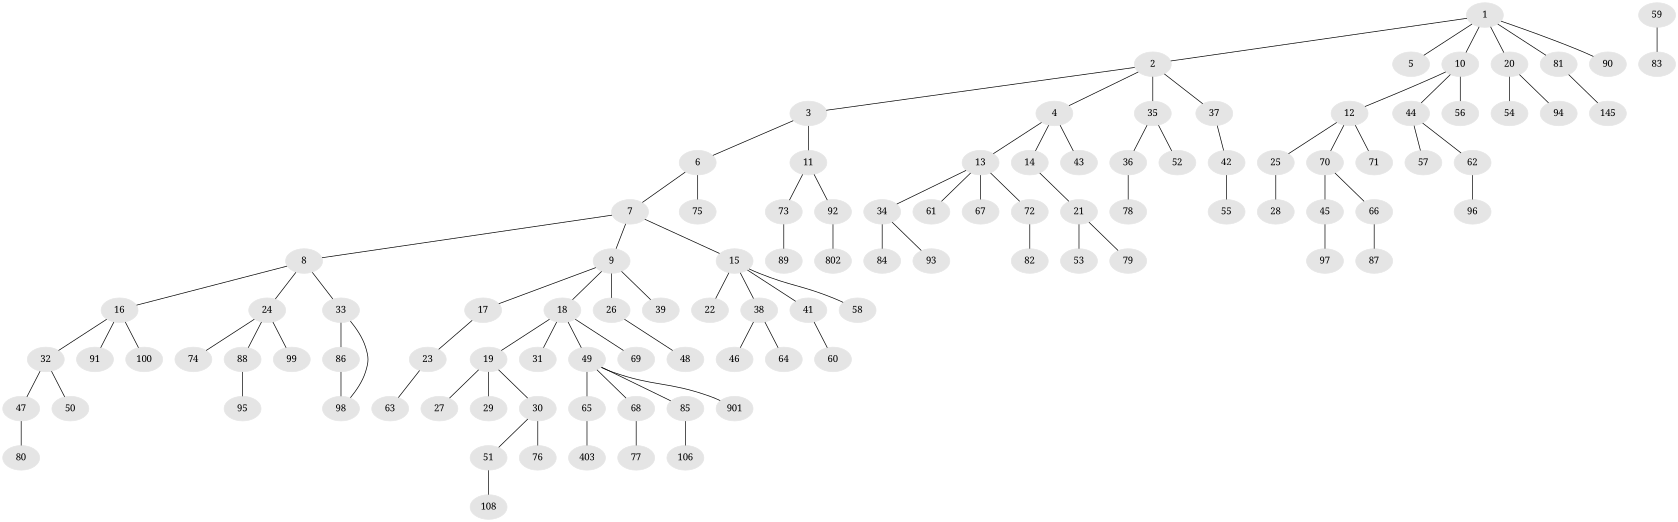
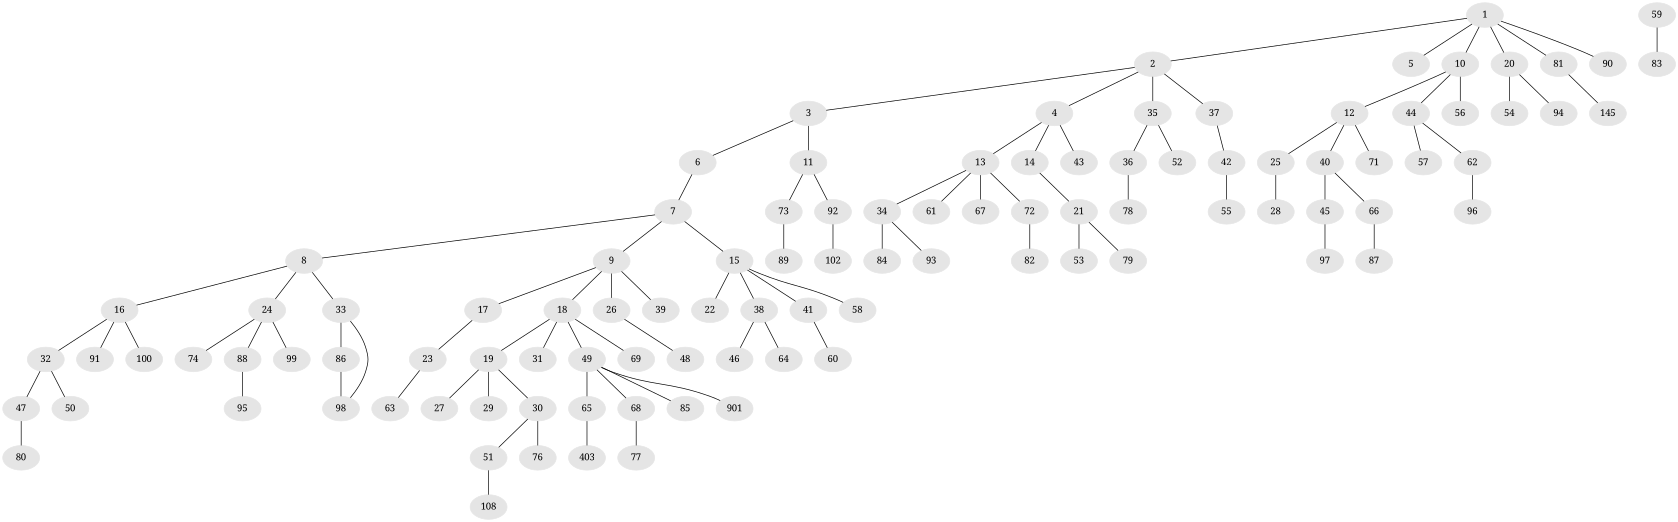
(1325, 163) -> (1325, 163)
(698, 212) -> none
(833, 261) -> (833, 261)
(685, 458) -> none
